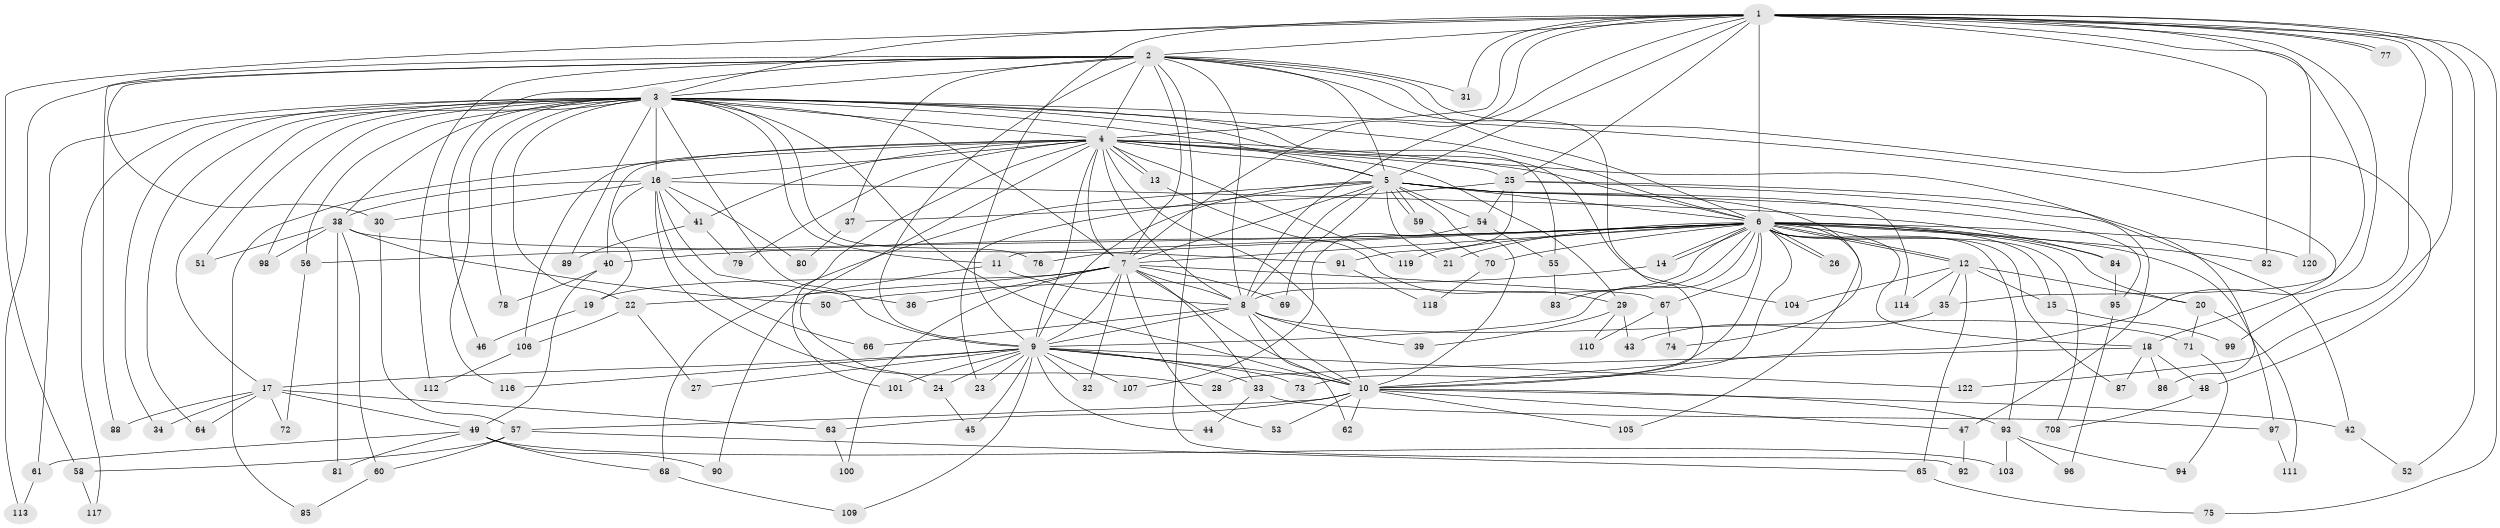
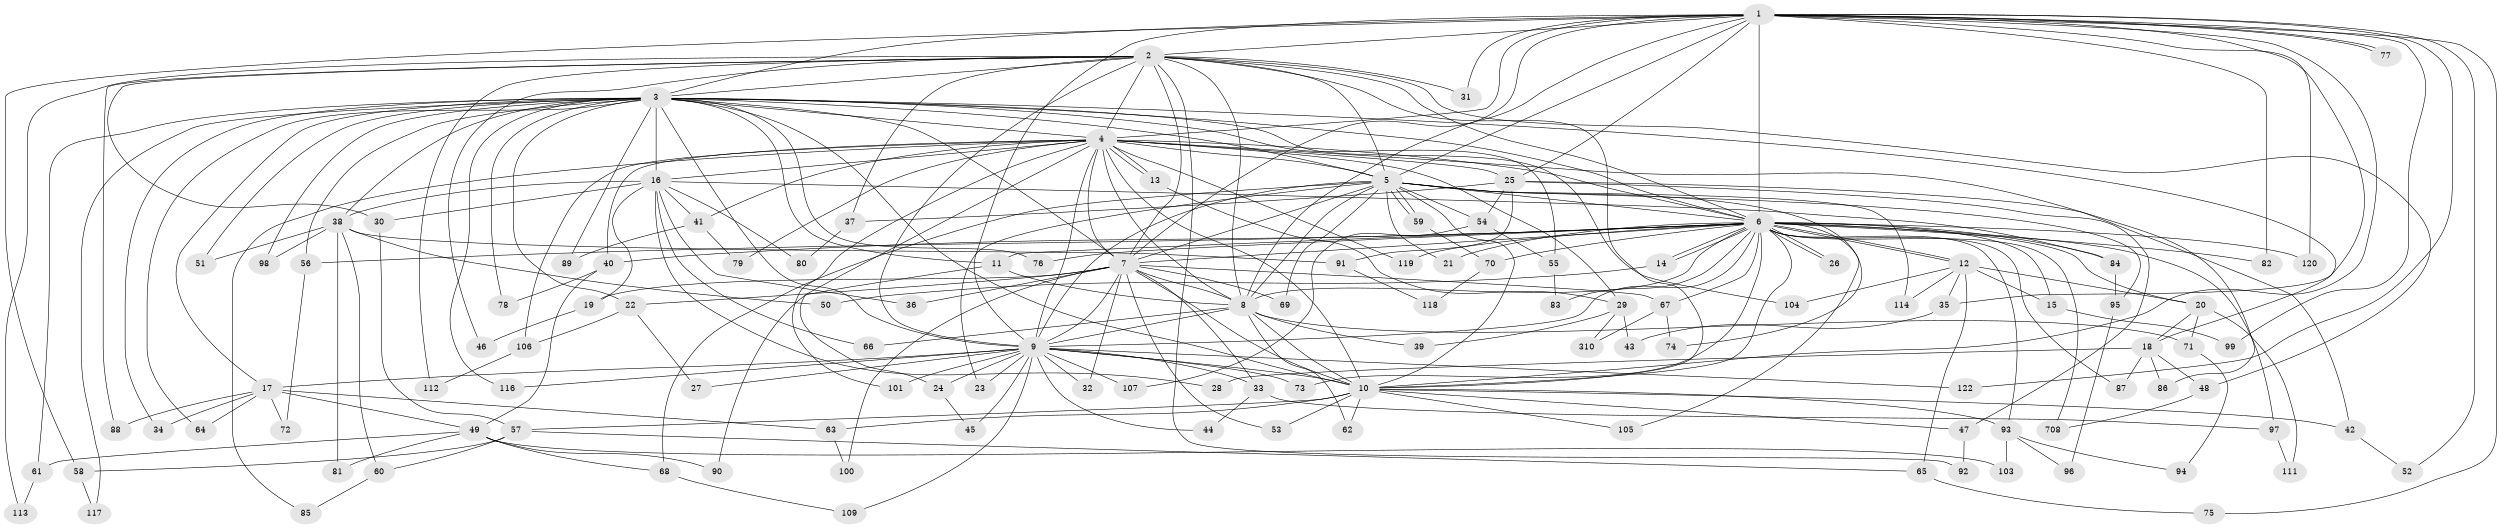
(1906, 326) -> (2177, 325)
(1587, 347) -> (1587, 347)
